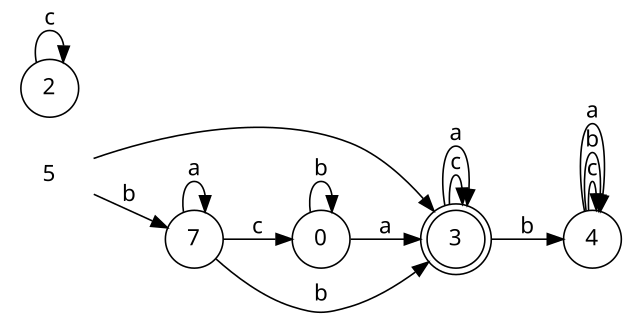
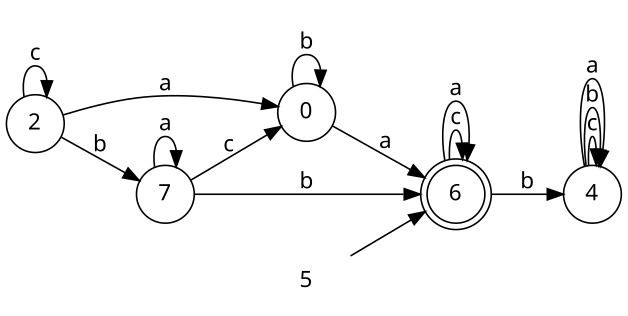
none -> (162, 96)
(123, 208) -> (93, 155)
(456, 239) -> (456, 194)
